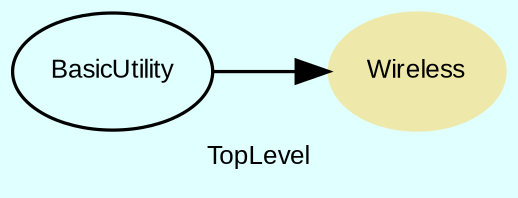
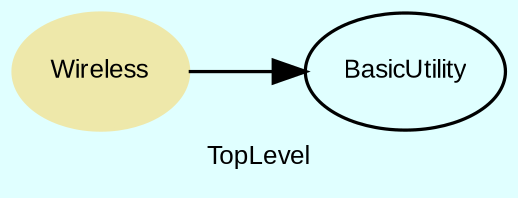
(254, 72) -> (231, 72)
